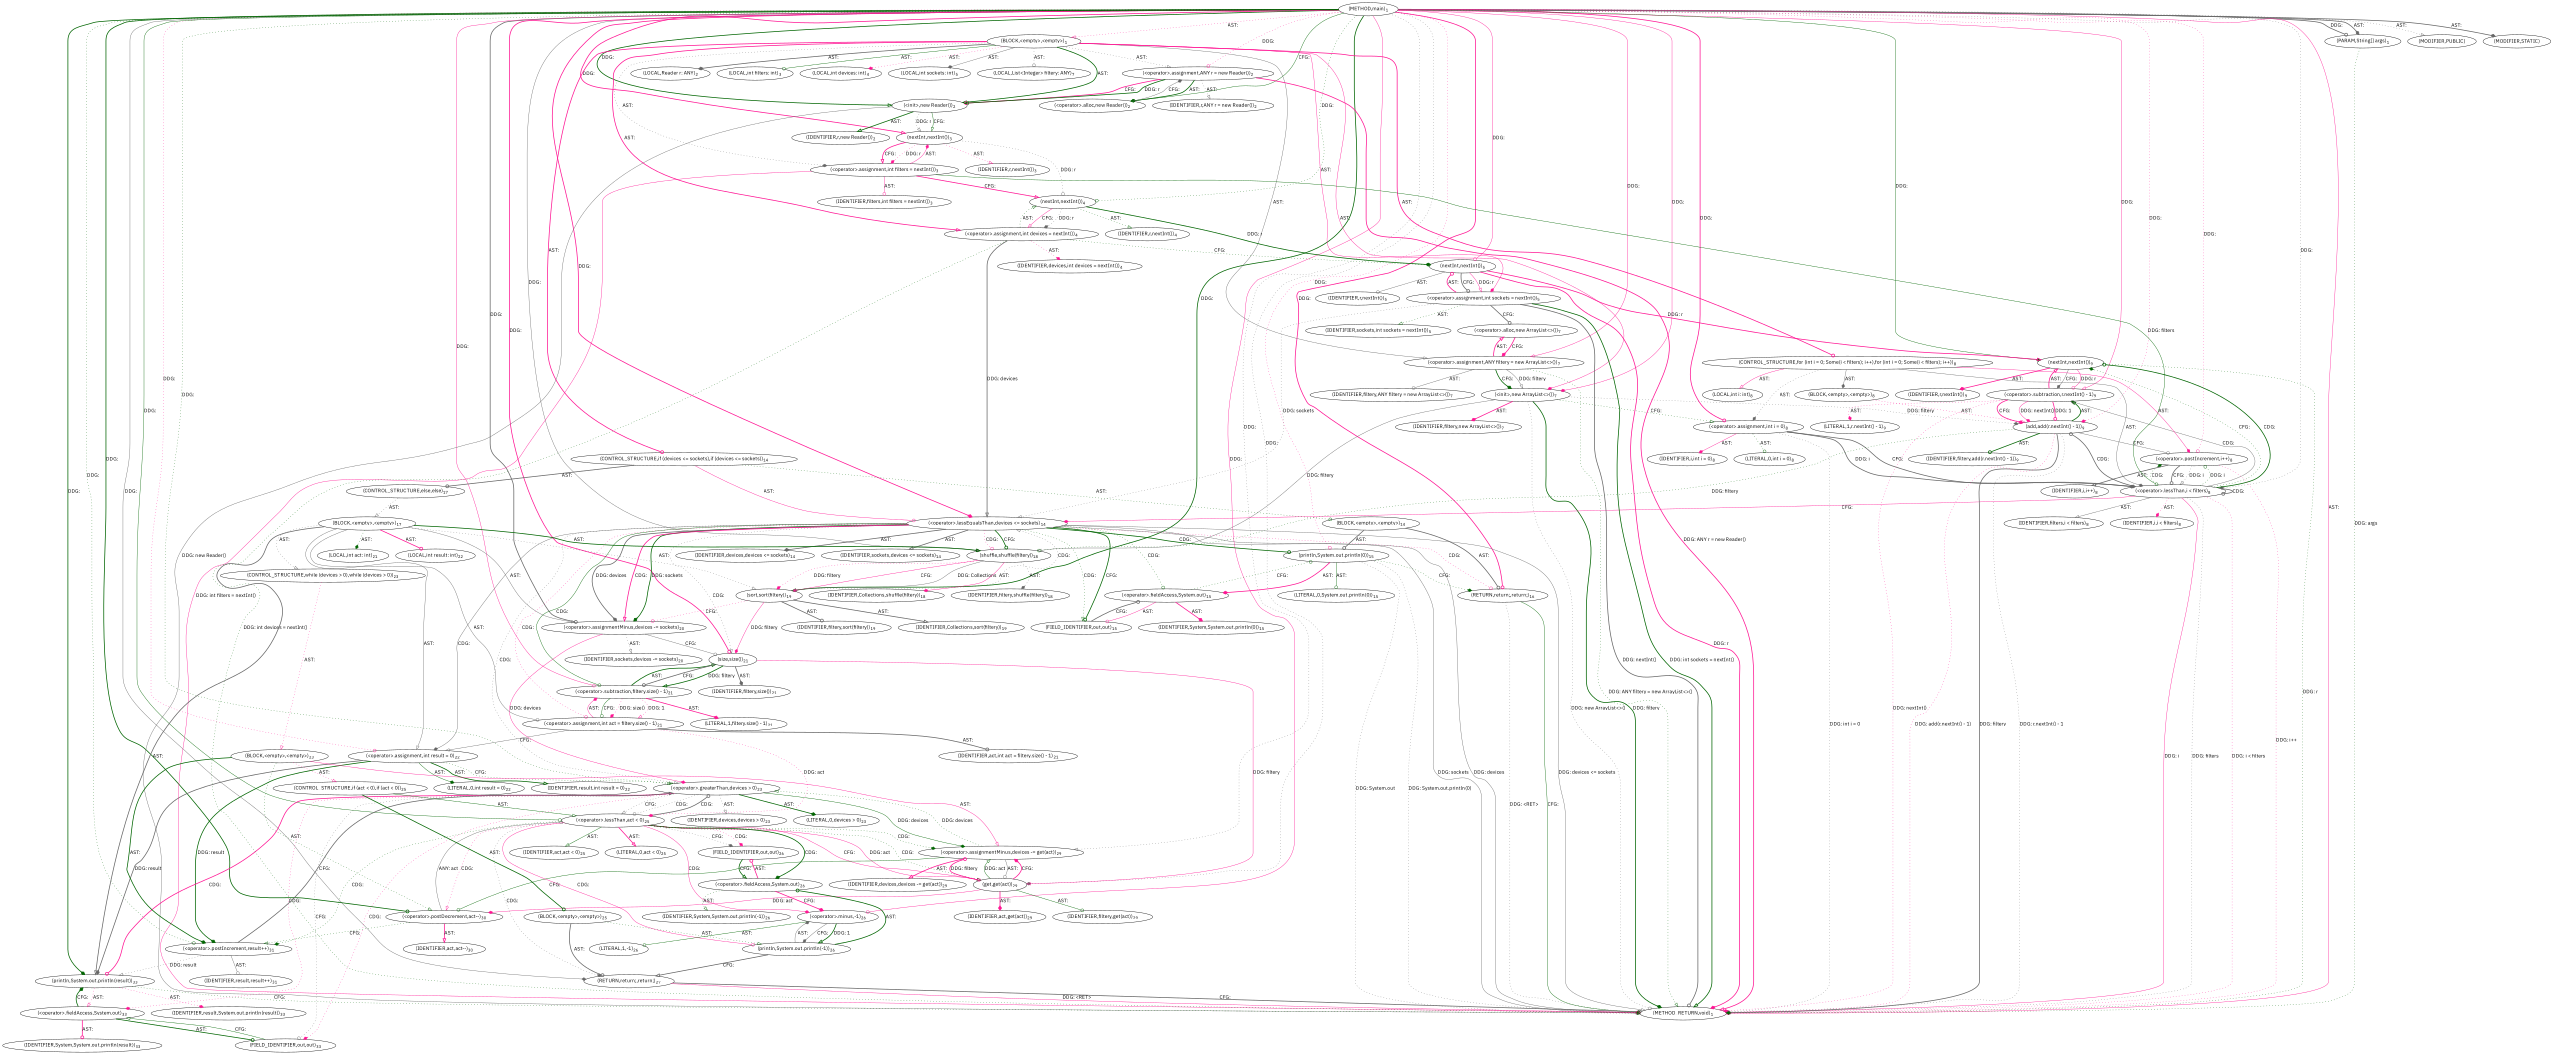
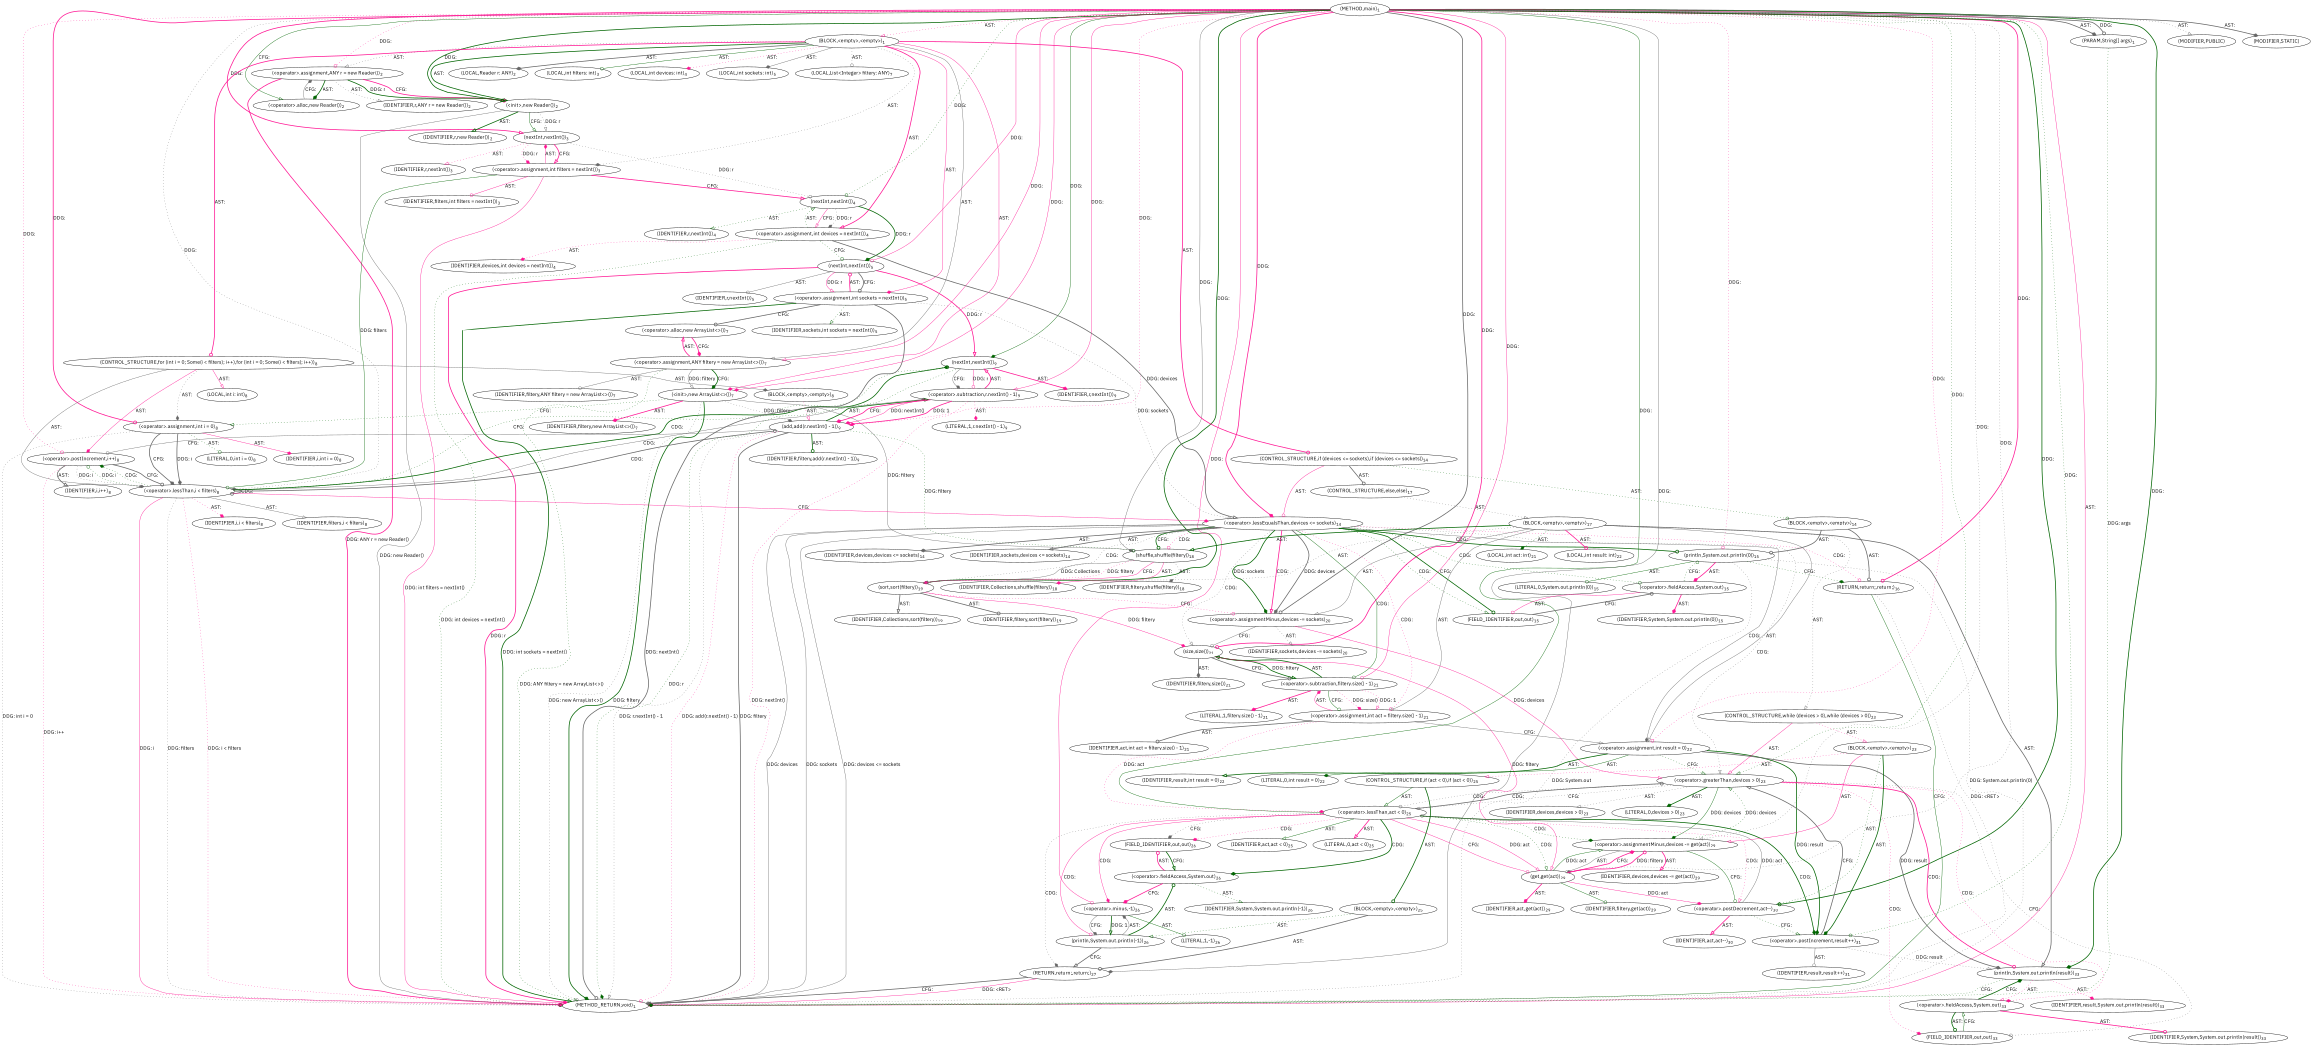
(1002, 576) -> (1097, 559)
(522, 733) -> (1487, 686)
none -> (1762, 747)
(401, 848) -> (1646, 821)
(449, 869) -> (1772, 861)
